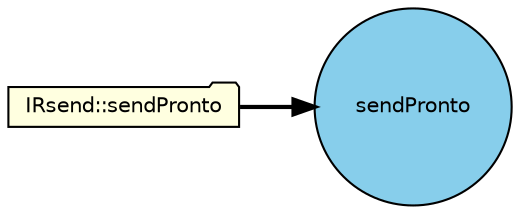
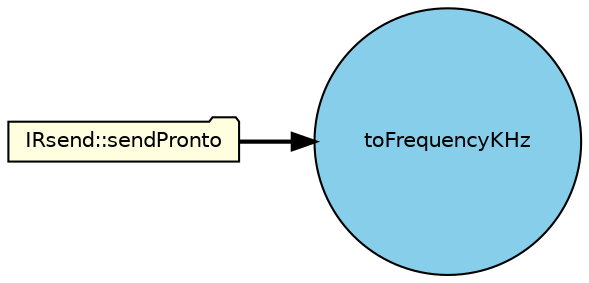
(413, 107) -> (448, 142)
